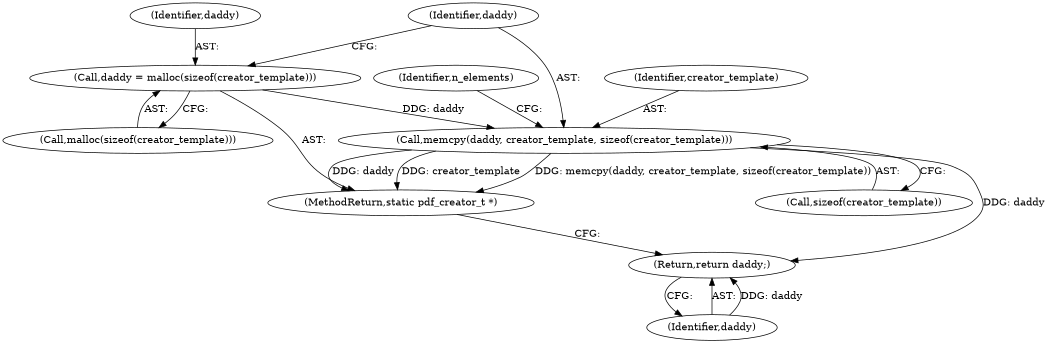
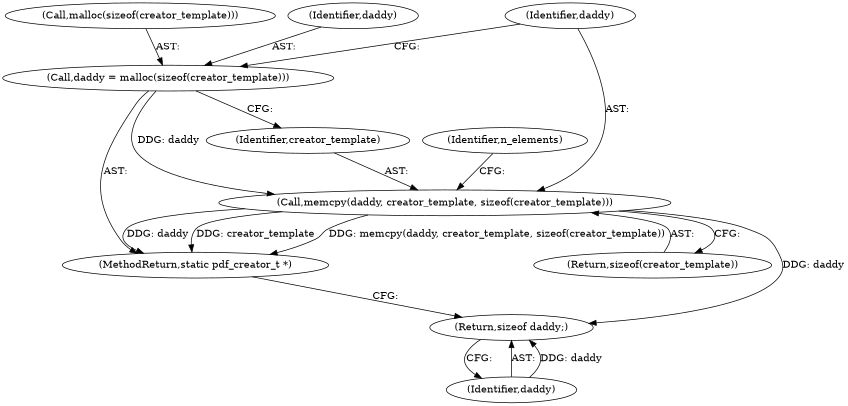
(179, 109) -> (235, 108)
(864, 203) -> (653, 265)
(712, 265) -> (512, 328)
